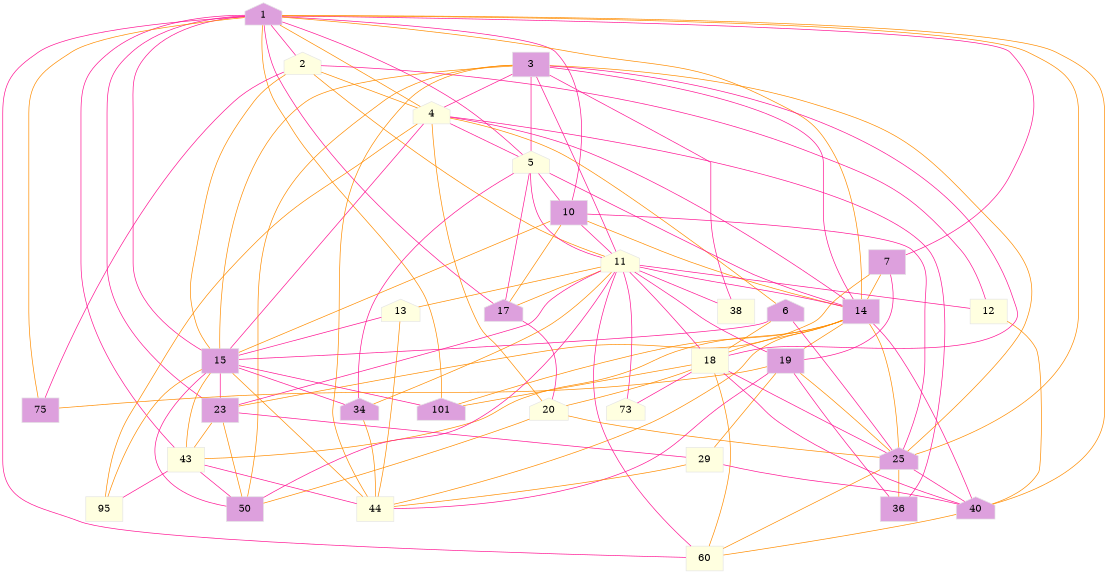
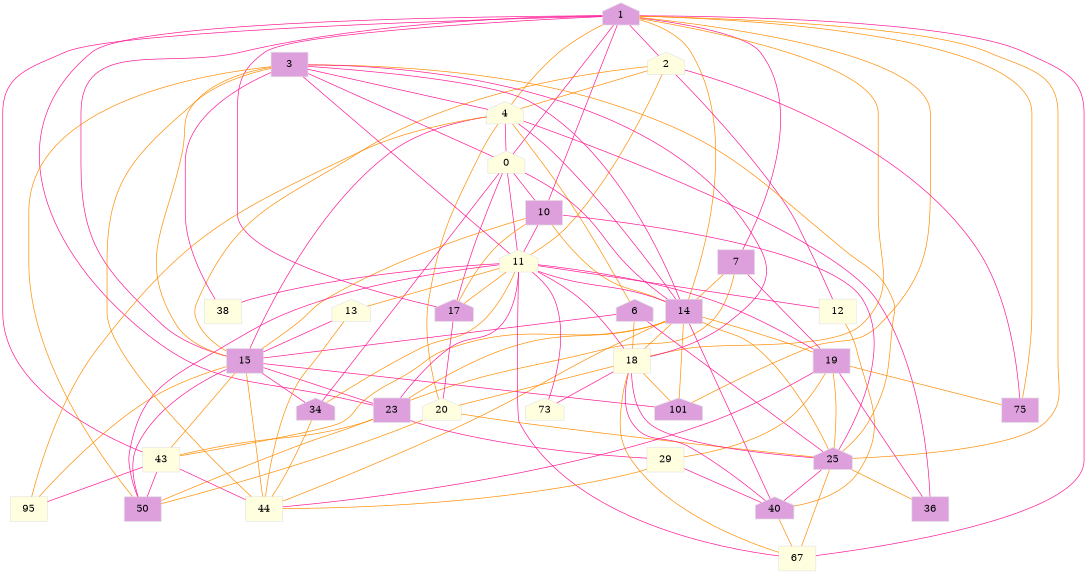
(1003, 40) -> (878, 197)
(531, 163) -> (506, 163)
none -> (532, 341)
(705, 558) -> (797, 558)
